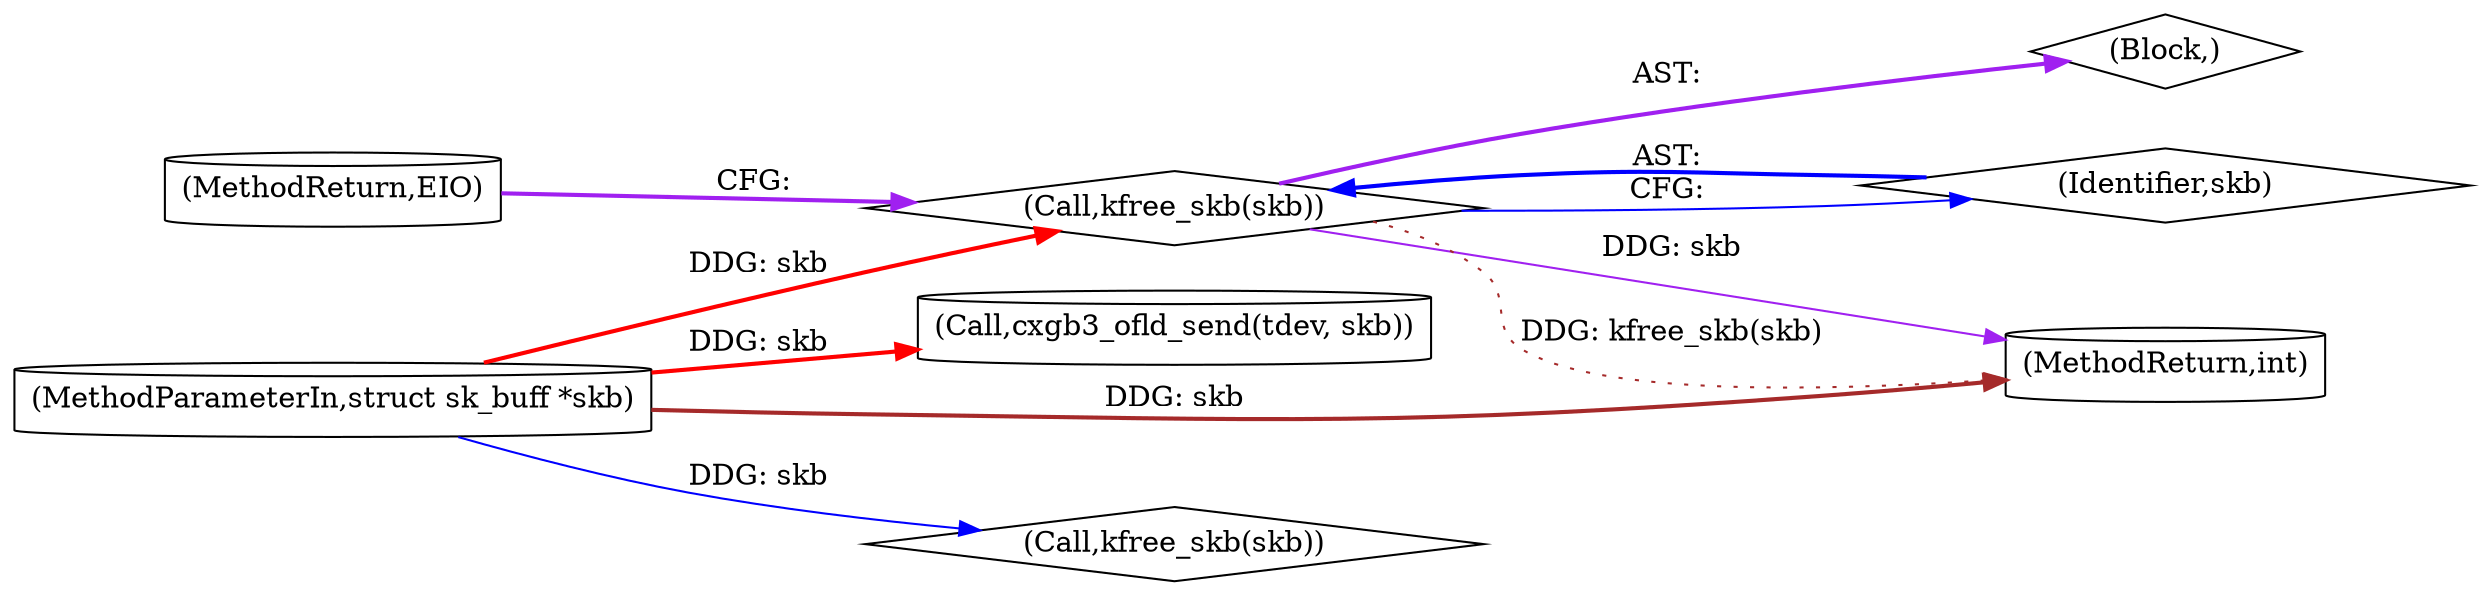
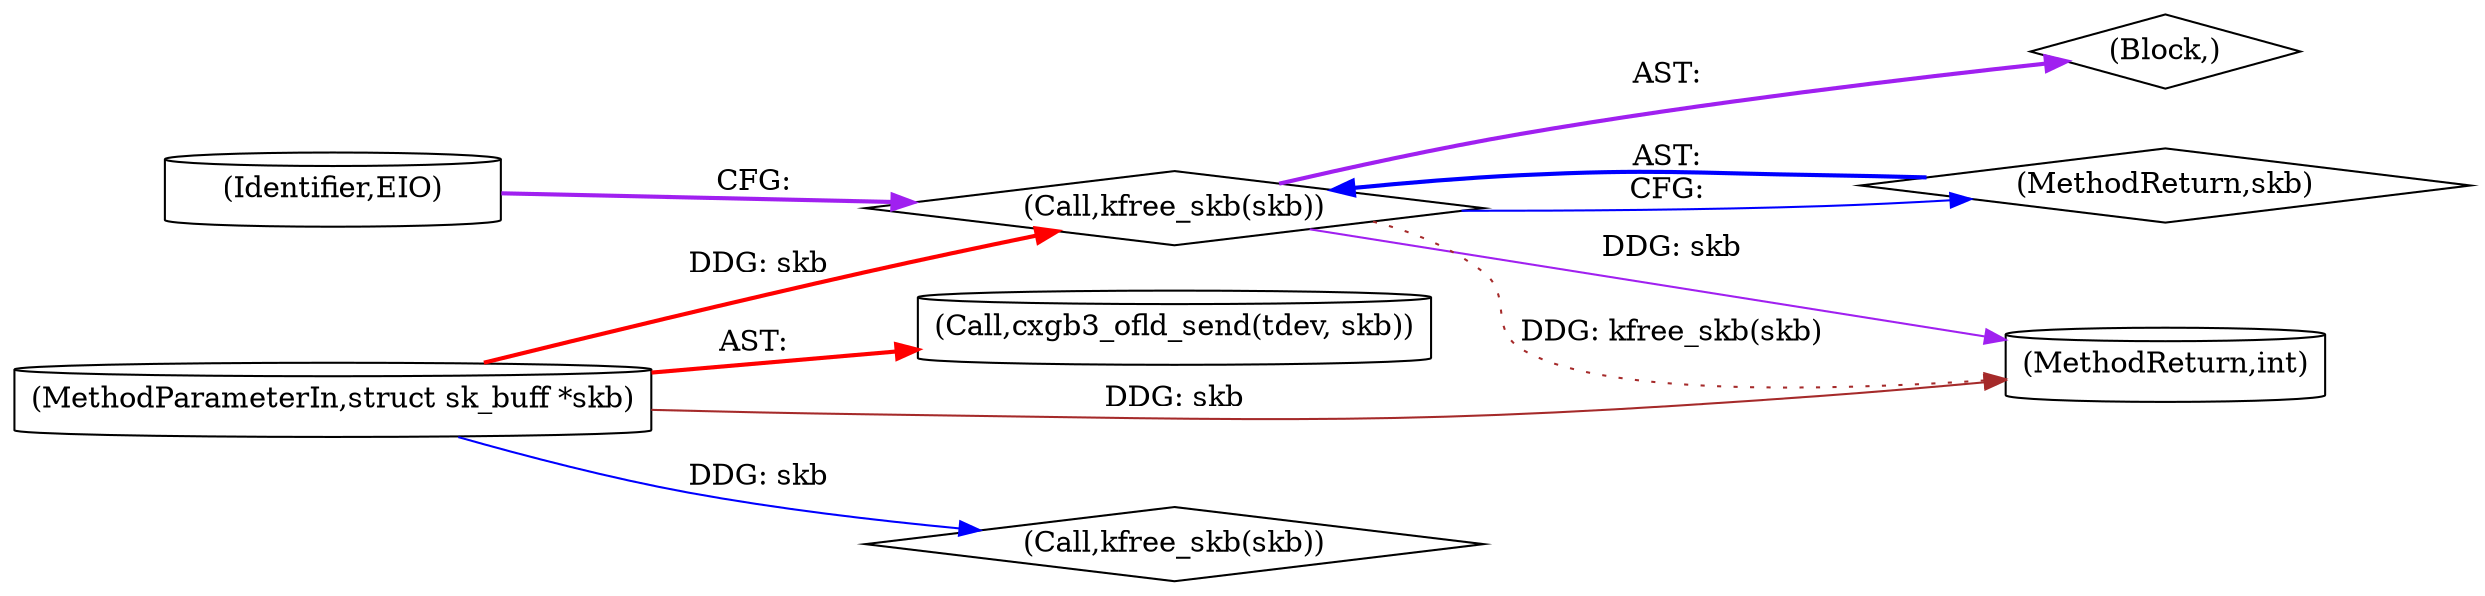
(2165, 186) -> (2165, 186)
(333, 190) -> (333, 190)
(758, 343) -> (758, 343)
(1318, 419) -> (1318, 419)
